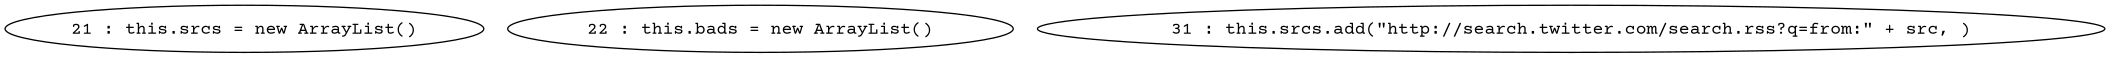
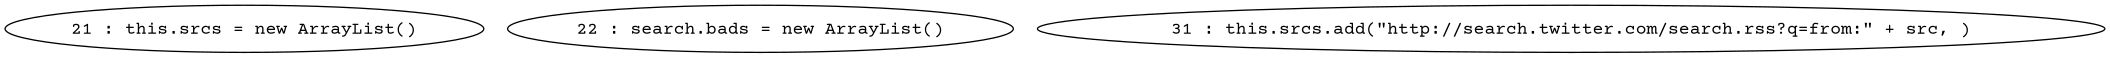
(760, 29) -> (760, 29)
